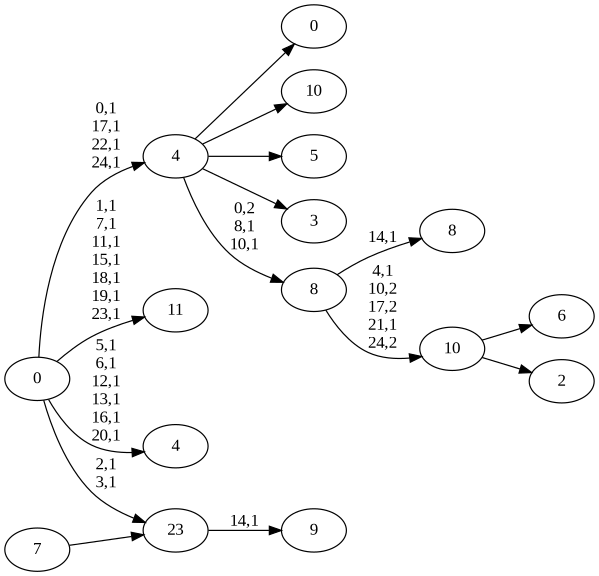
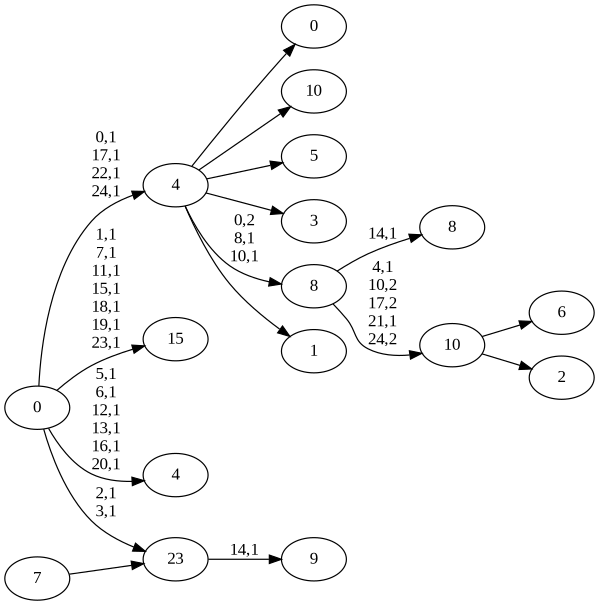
(176, 310) -> (176, 339)
none -> (314, 351)
